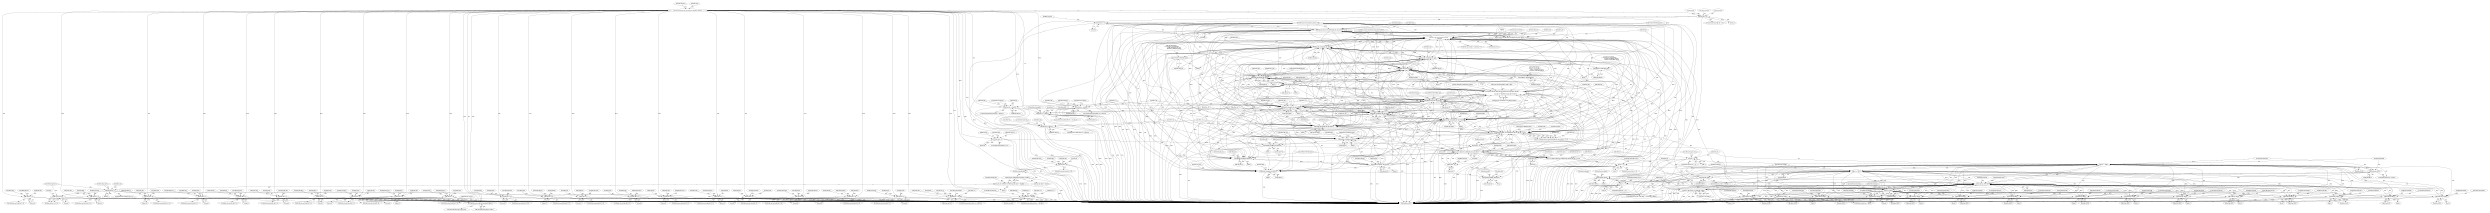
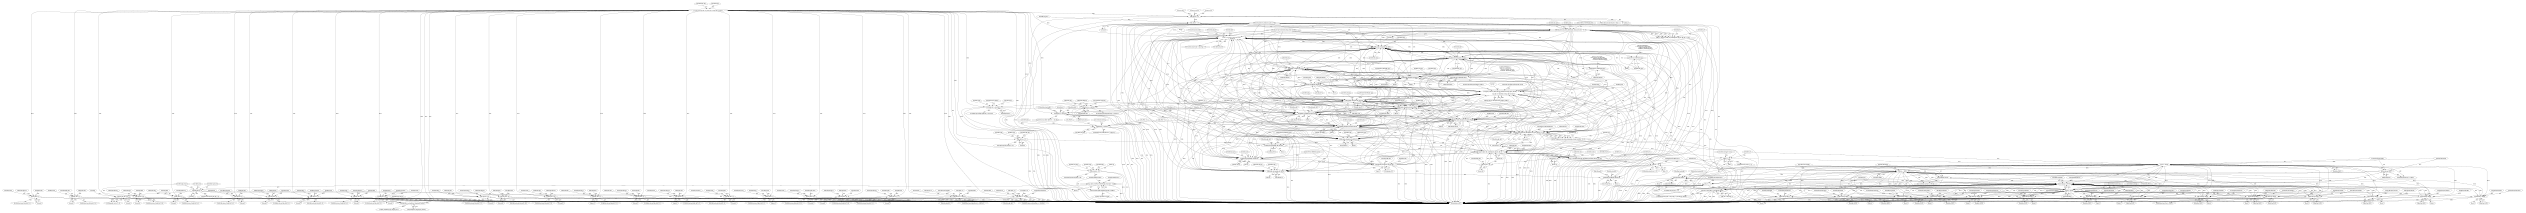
(1034, 180) -> (1098, 181)
